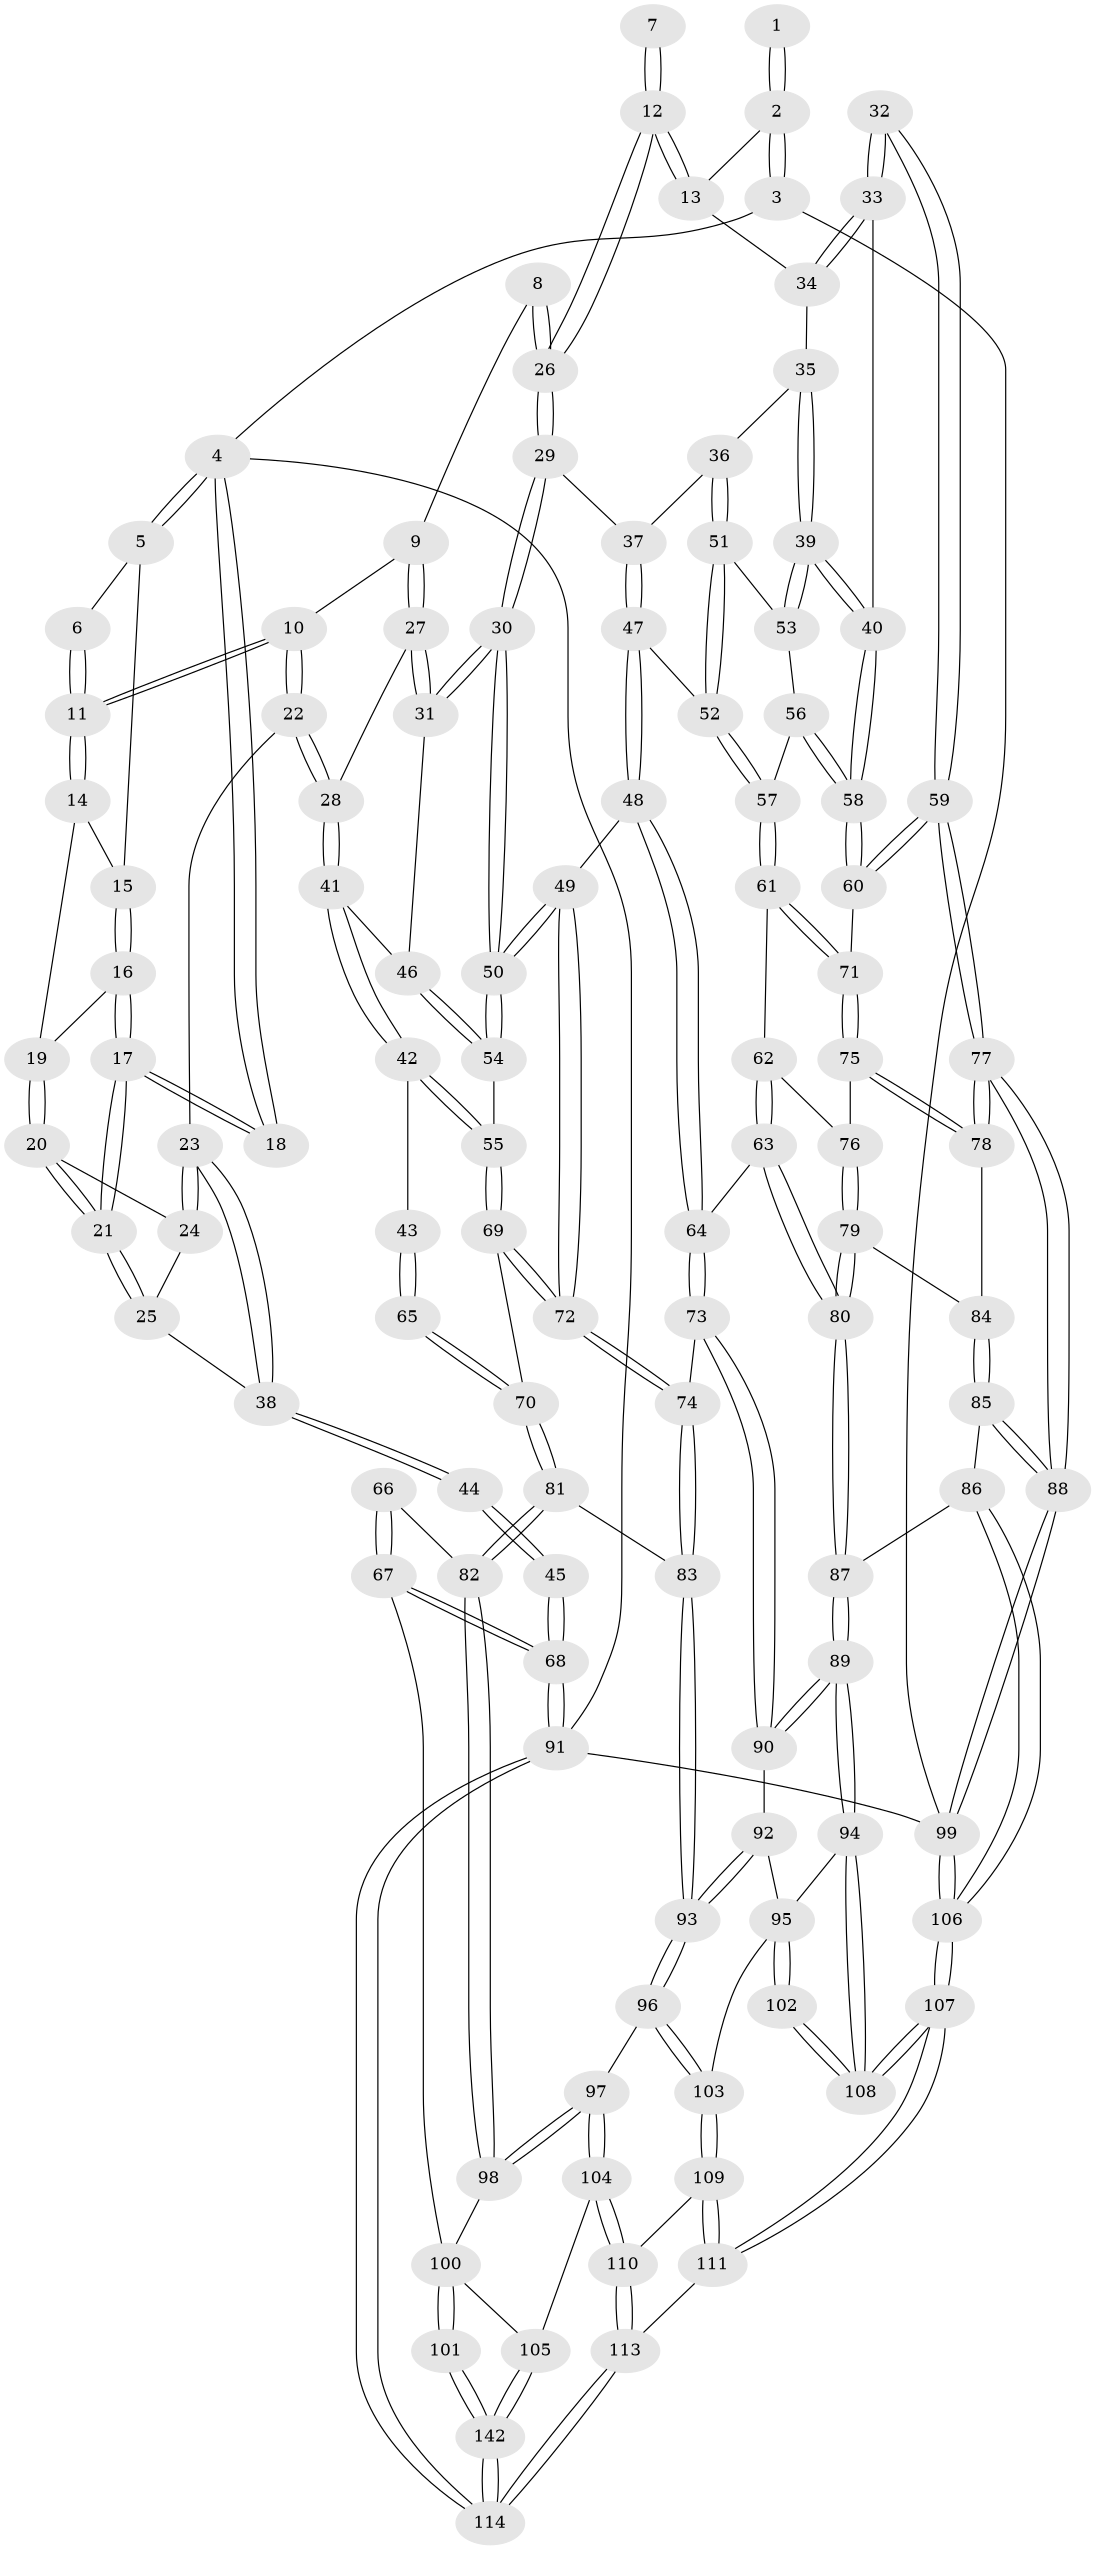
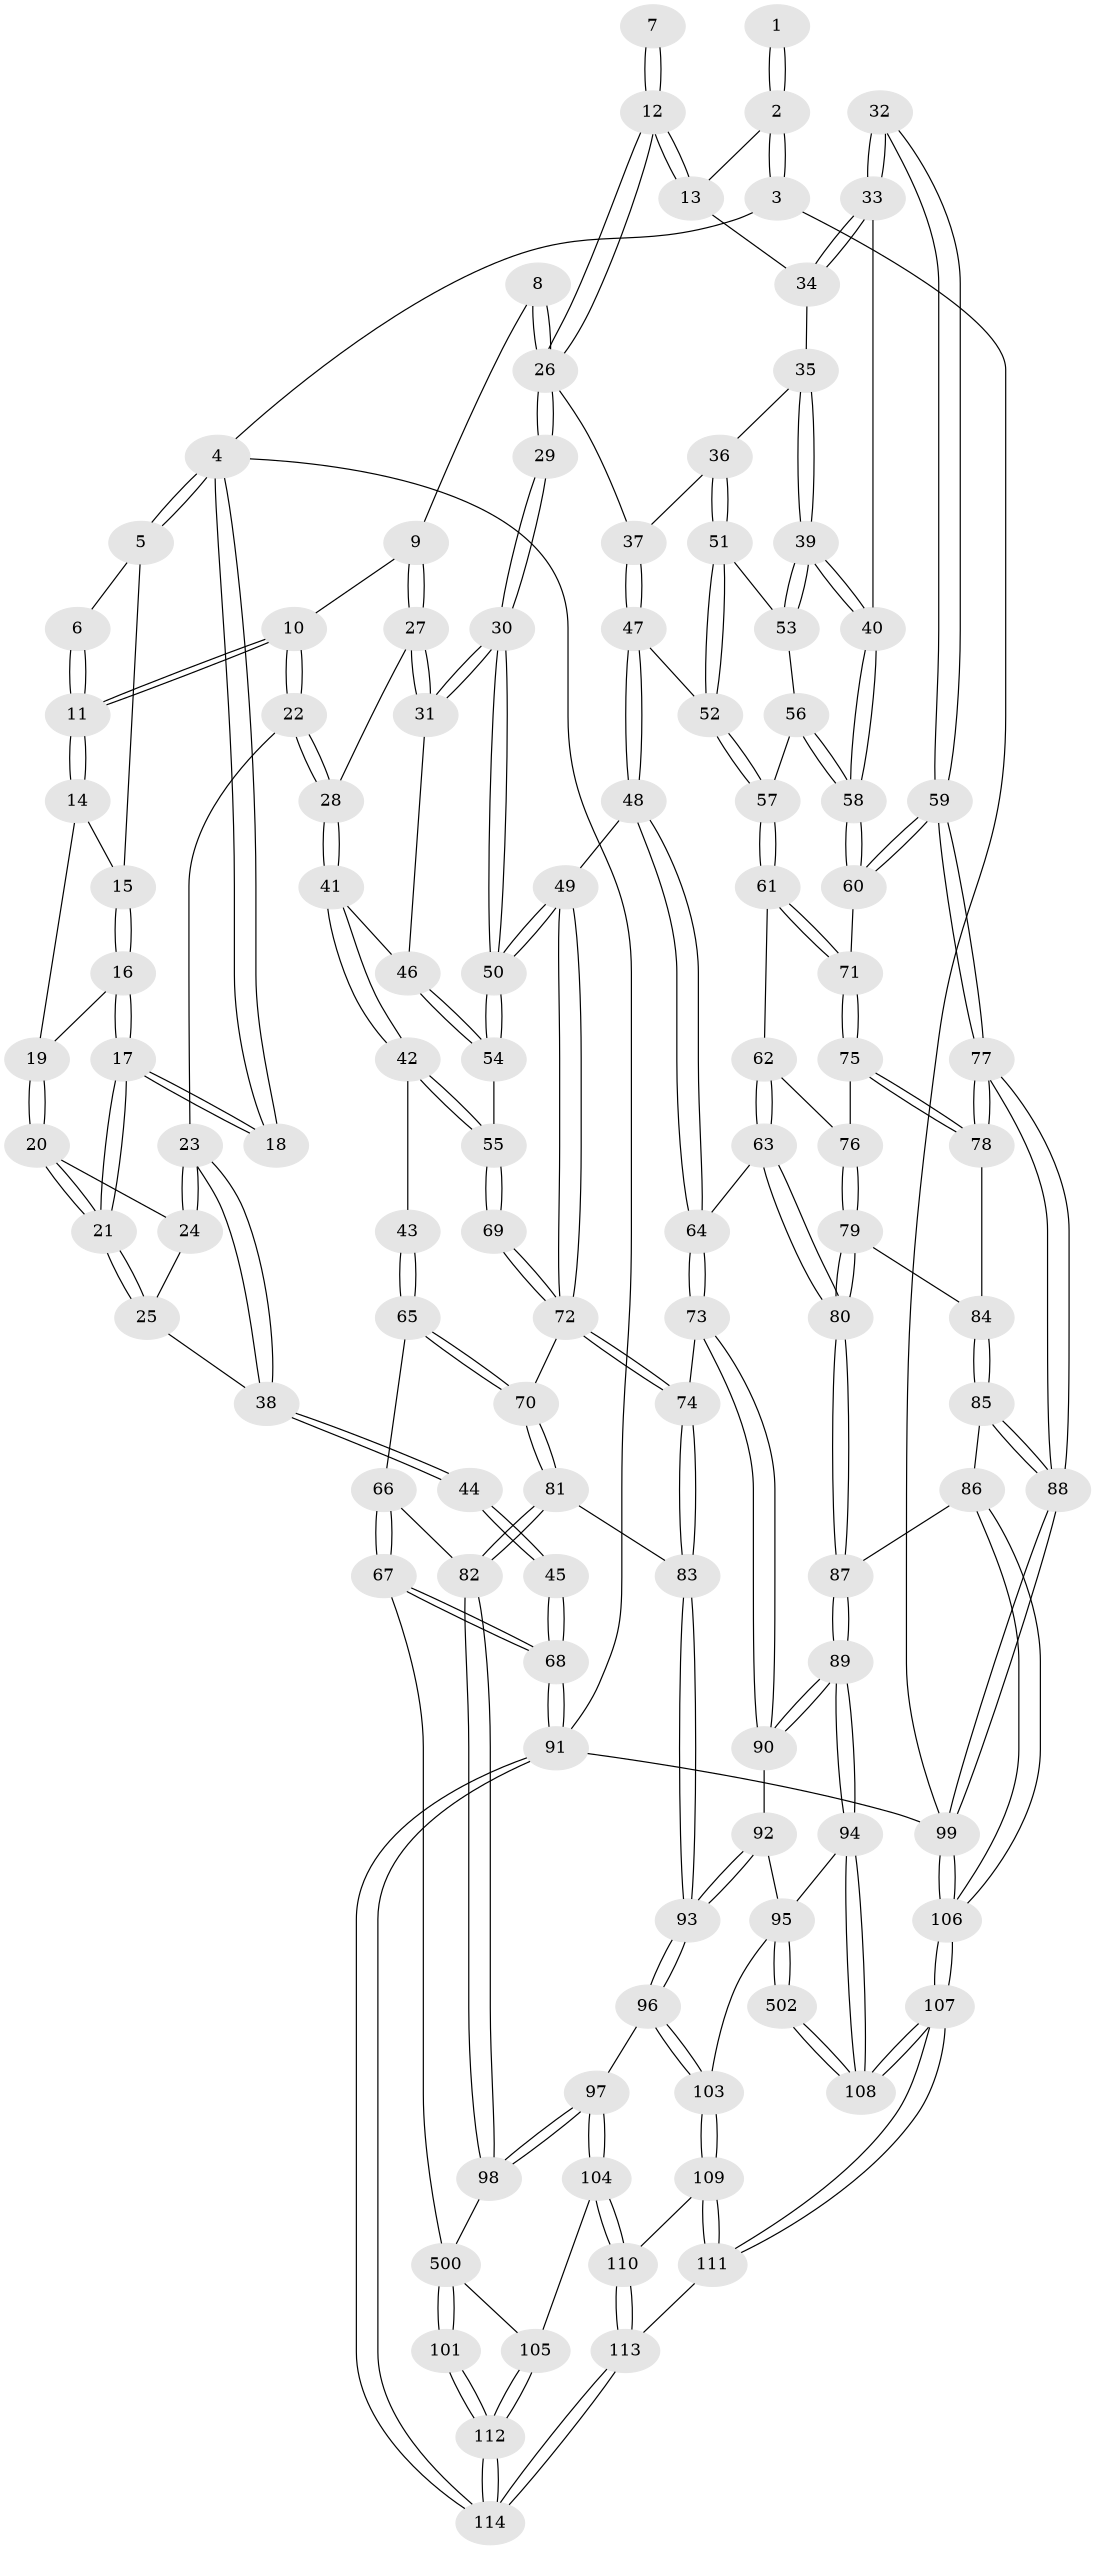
(590, 500) -> (598, 454)
(510, 1318) -> (546, 1361)
none -> (396, 1404)
(782, 2007) -> (782, 2007)
(446, 2265) -> (446, 2265)
(490, 2437) -> (490, 2437)
